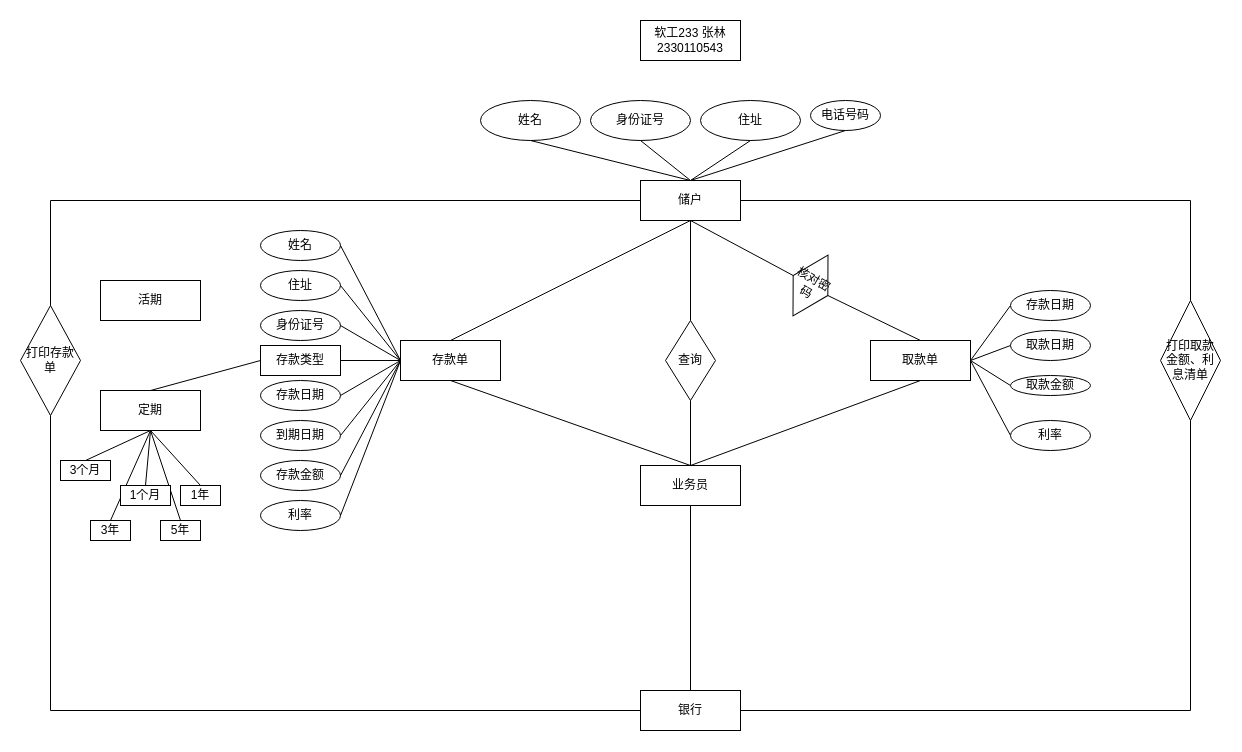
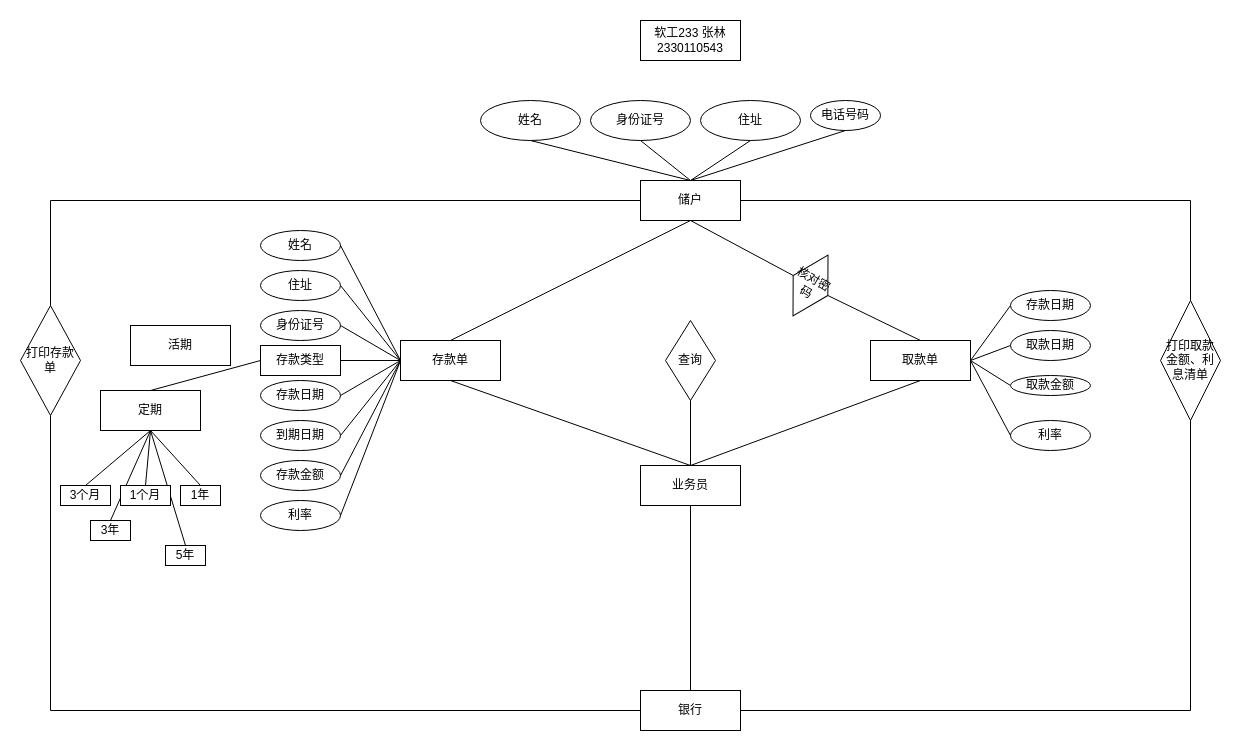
(691, 271) -> none
(151, 301) -> (181, 346)
(86, 471) -> (86, 496)
(181, 531) -> (186, 556)
